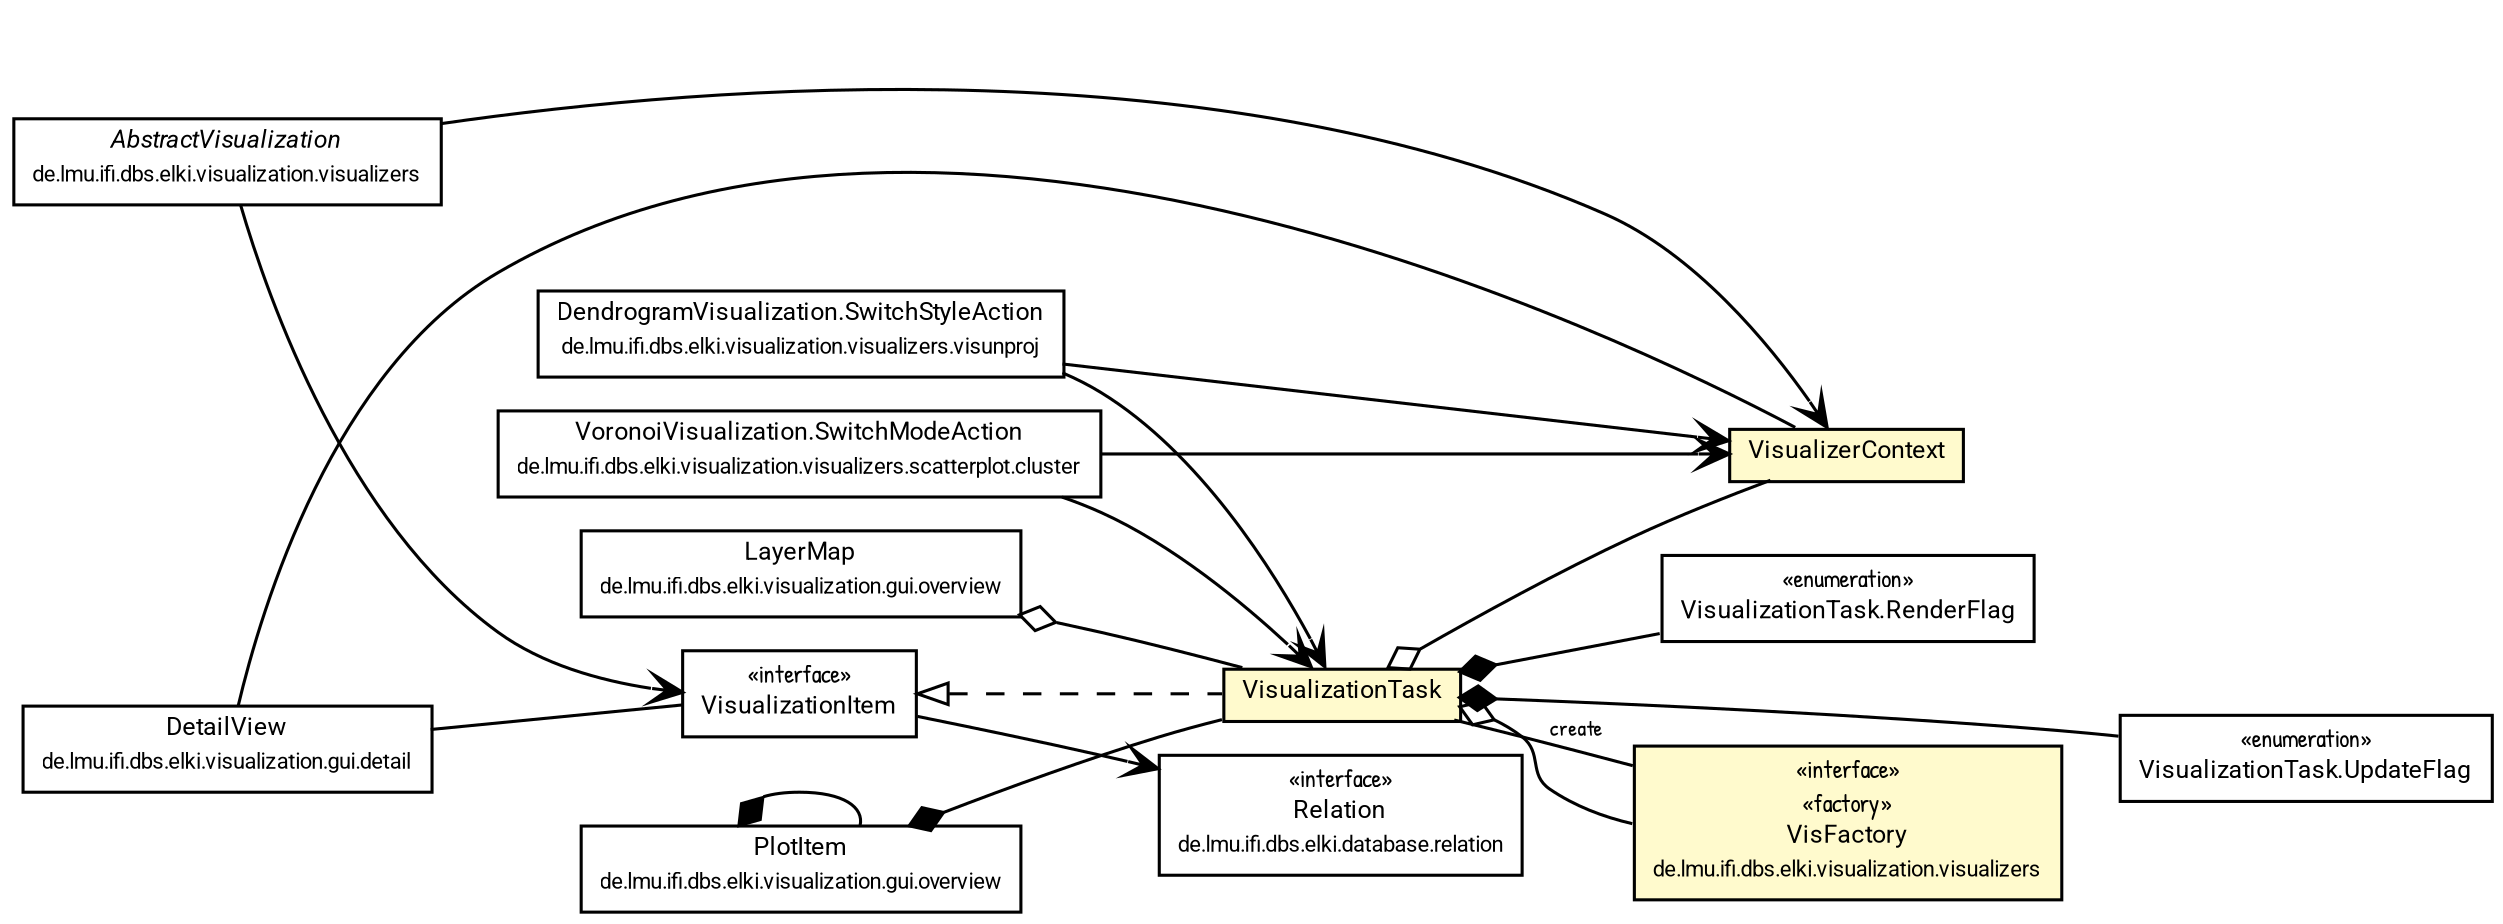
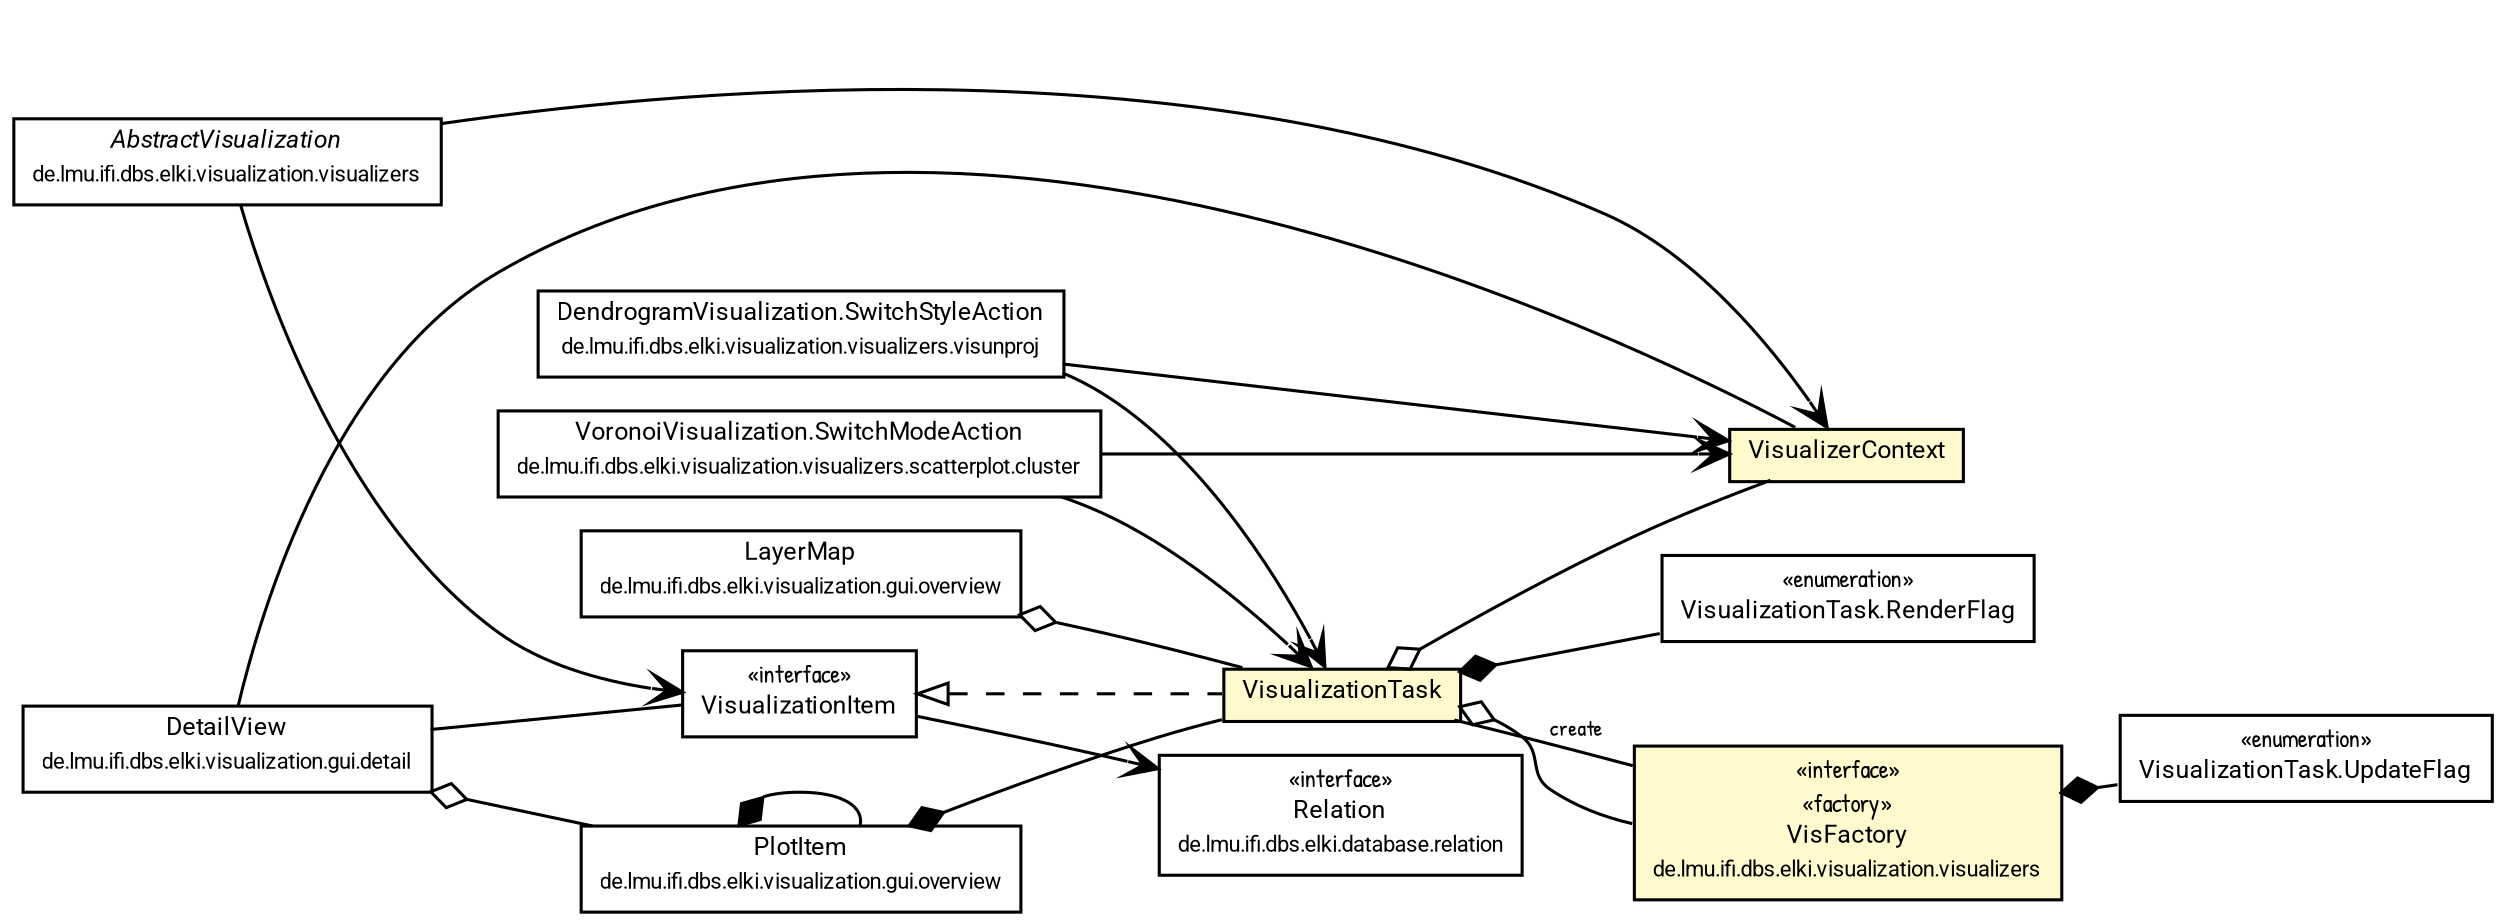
(1808, 713) -> (2108, 786)
none -> (530, 813)
